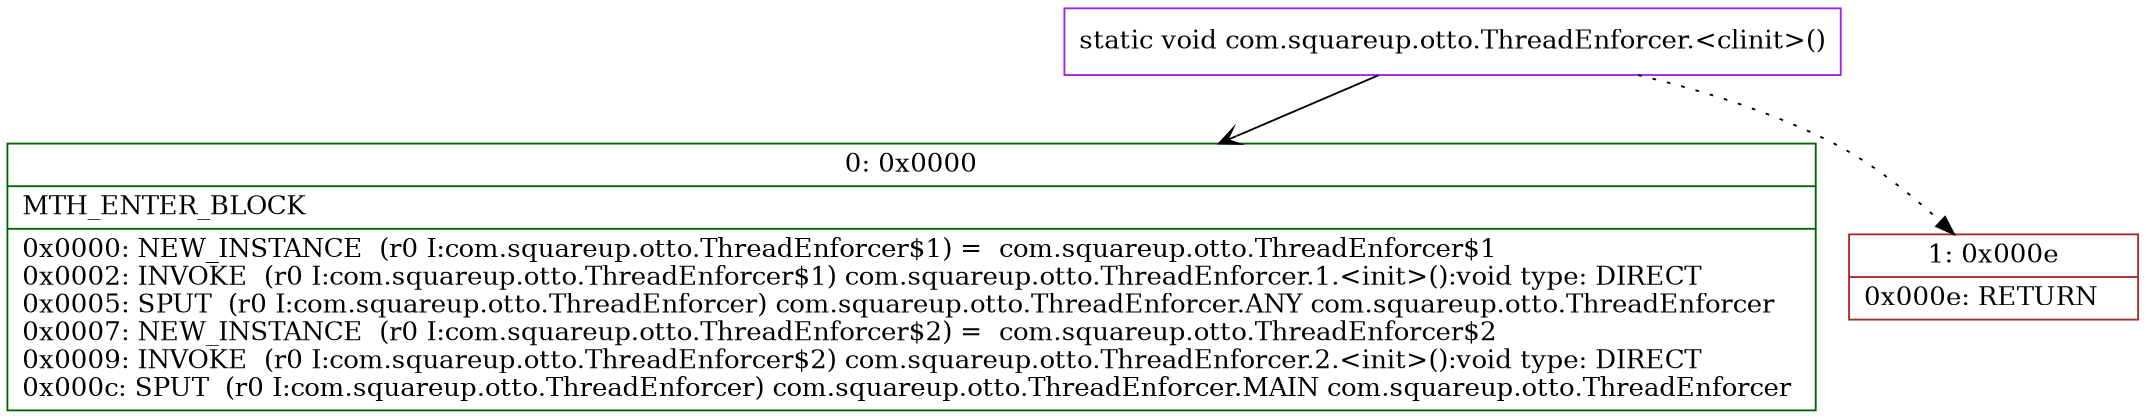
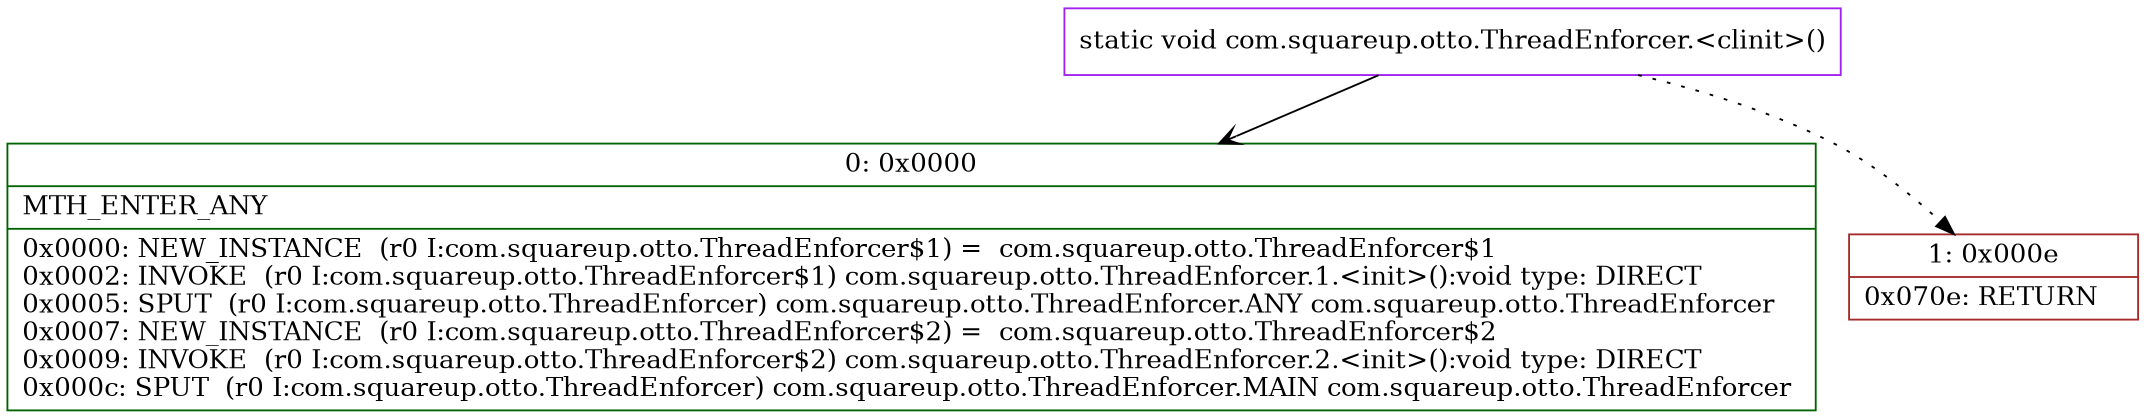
(165, 207) -> (145, 207)
(1994, 297) -> (1994, 297)
